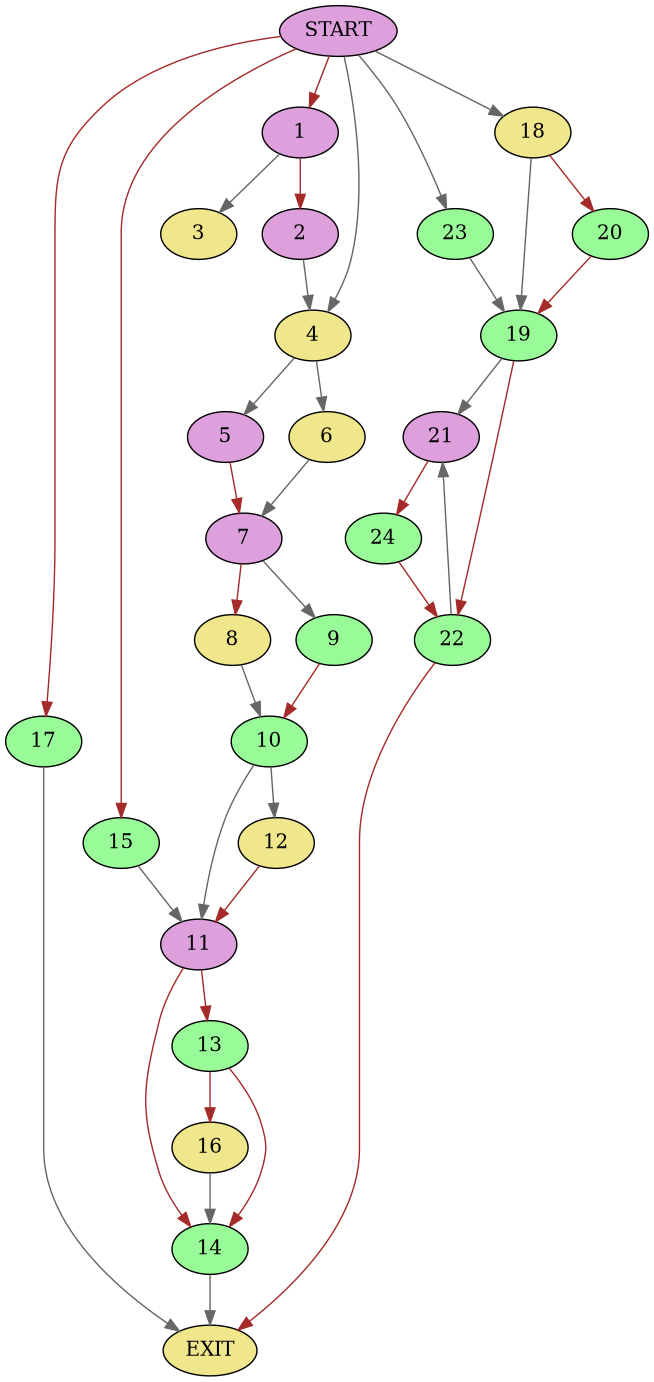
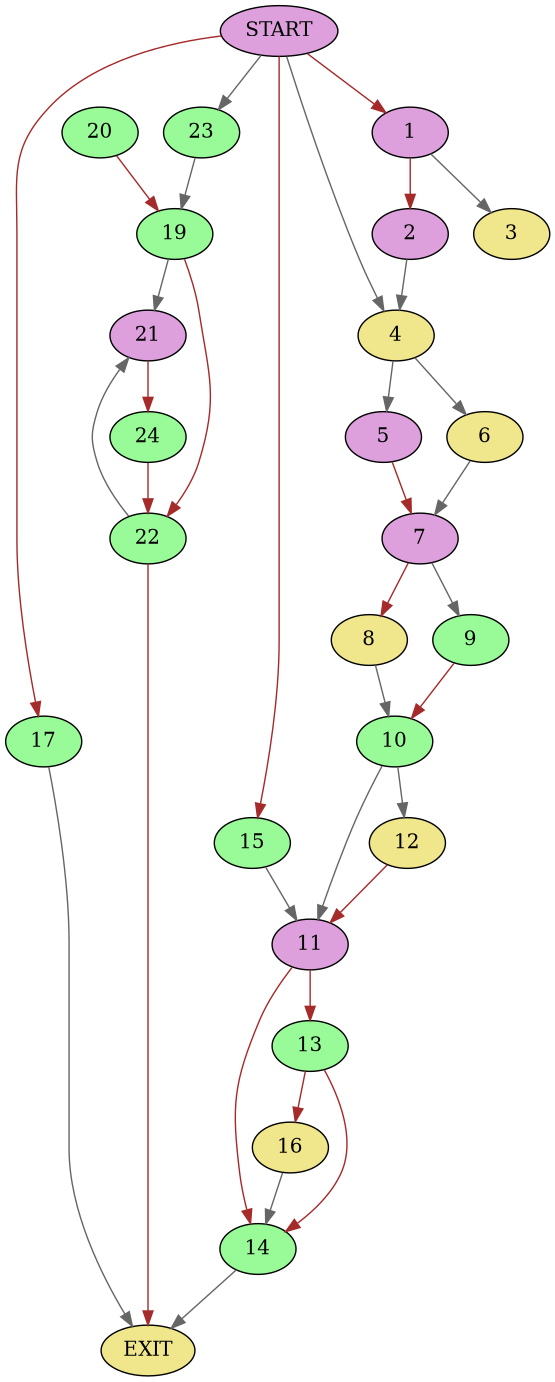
(533, 133) -> none
